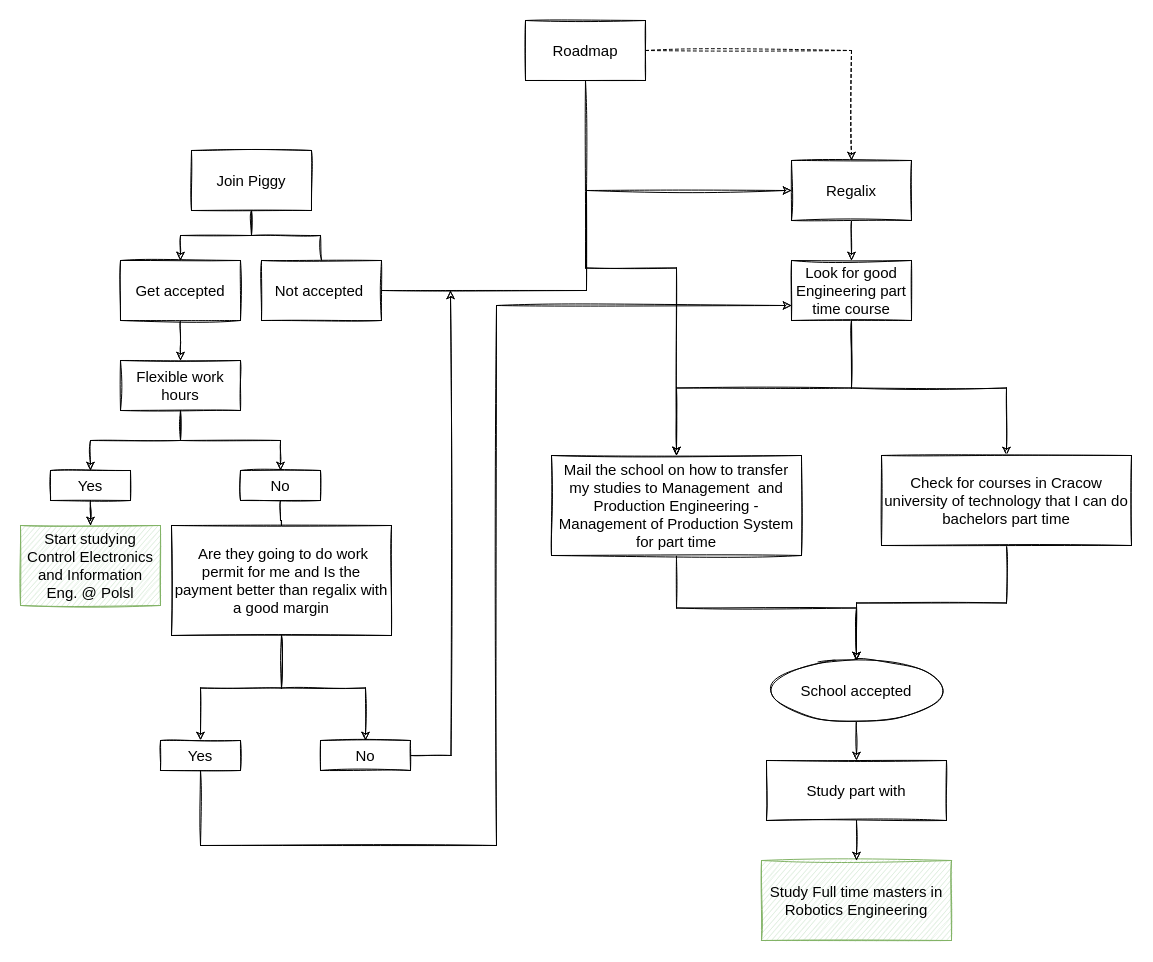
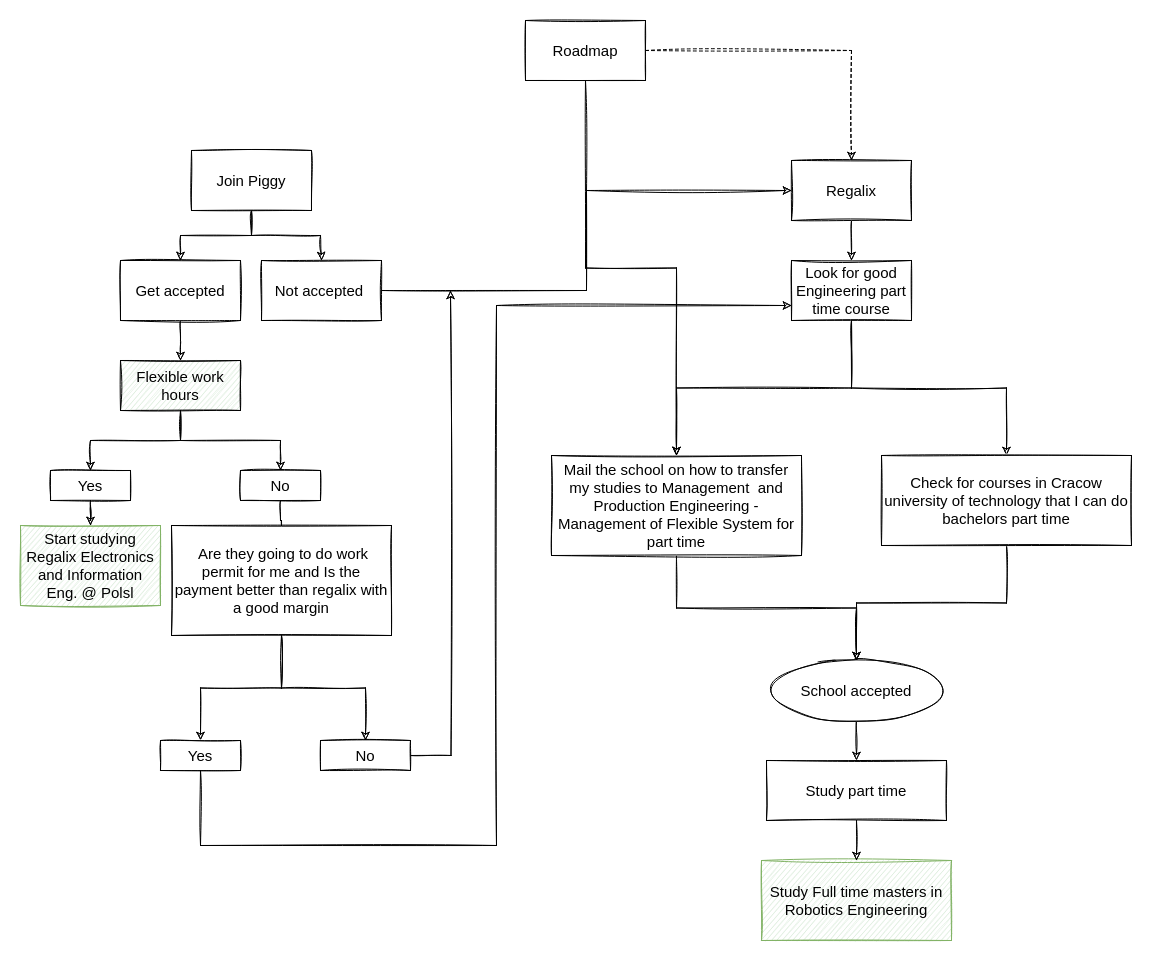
(321, 254) -> (321, 252)
(181, 386) -> (181, 386)
(677, 506) -> (677, 506)
(91, 566) -> (91, 566)
(857, 791) -> (857, 791)
